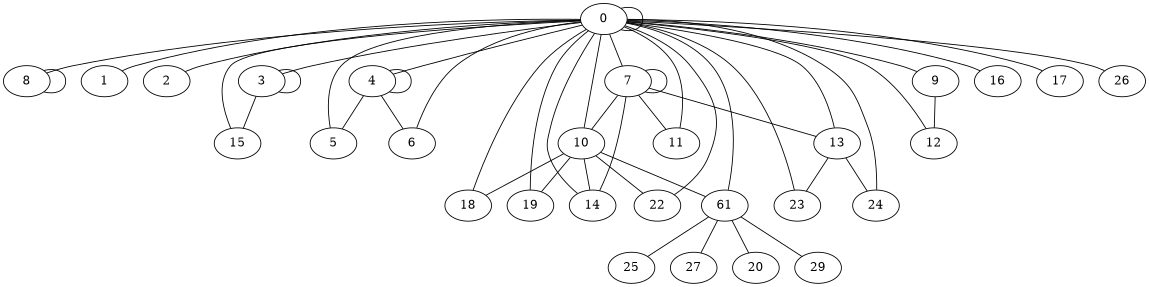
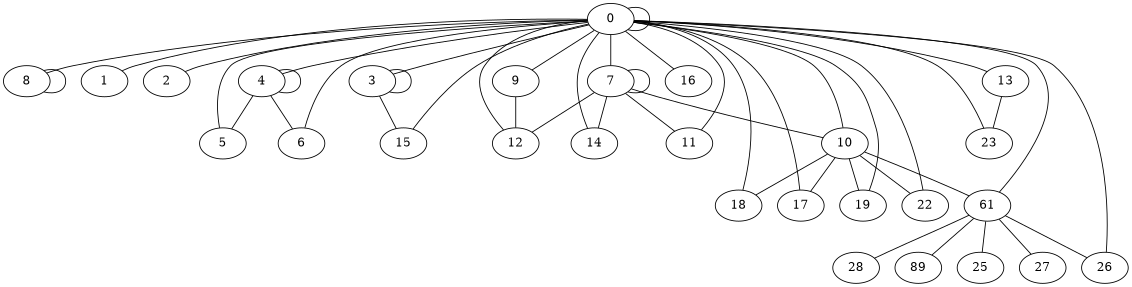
(737, 114) -> (563, 112)
(587, 174) -> (823, 175)
(876, 206) -> none
none -> (1046, 237)
(756, 268) -> (856, 268)
(818, 268) -> (918, 268)
